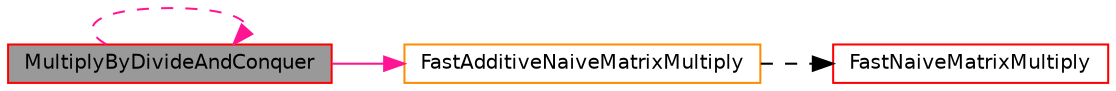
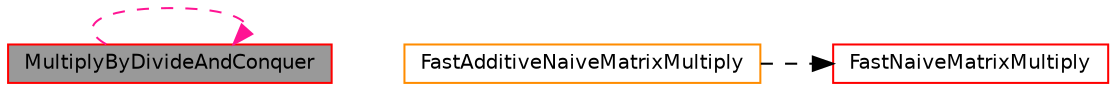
(358, 64) -> none
